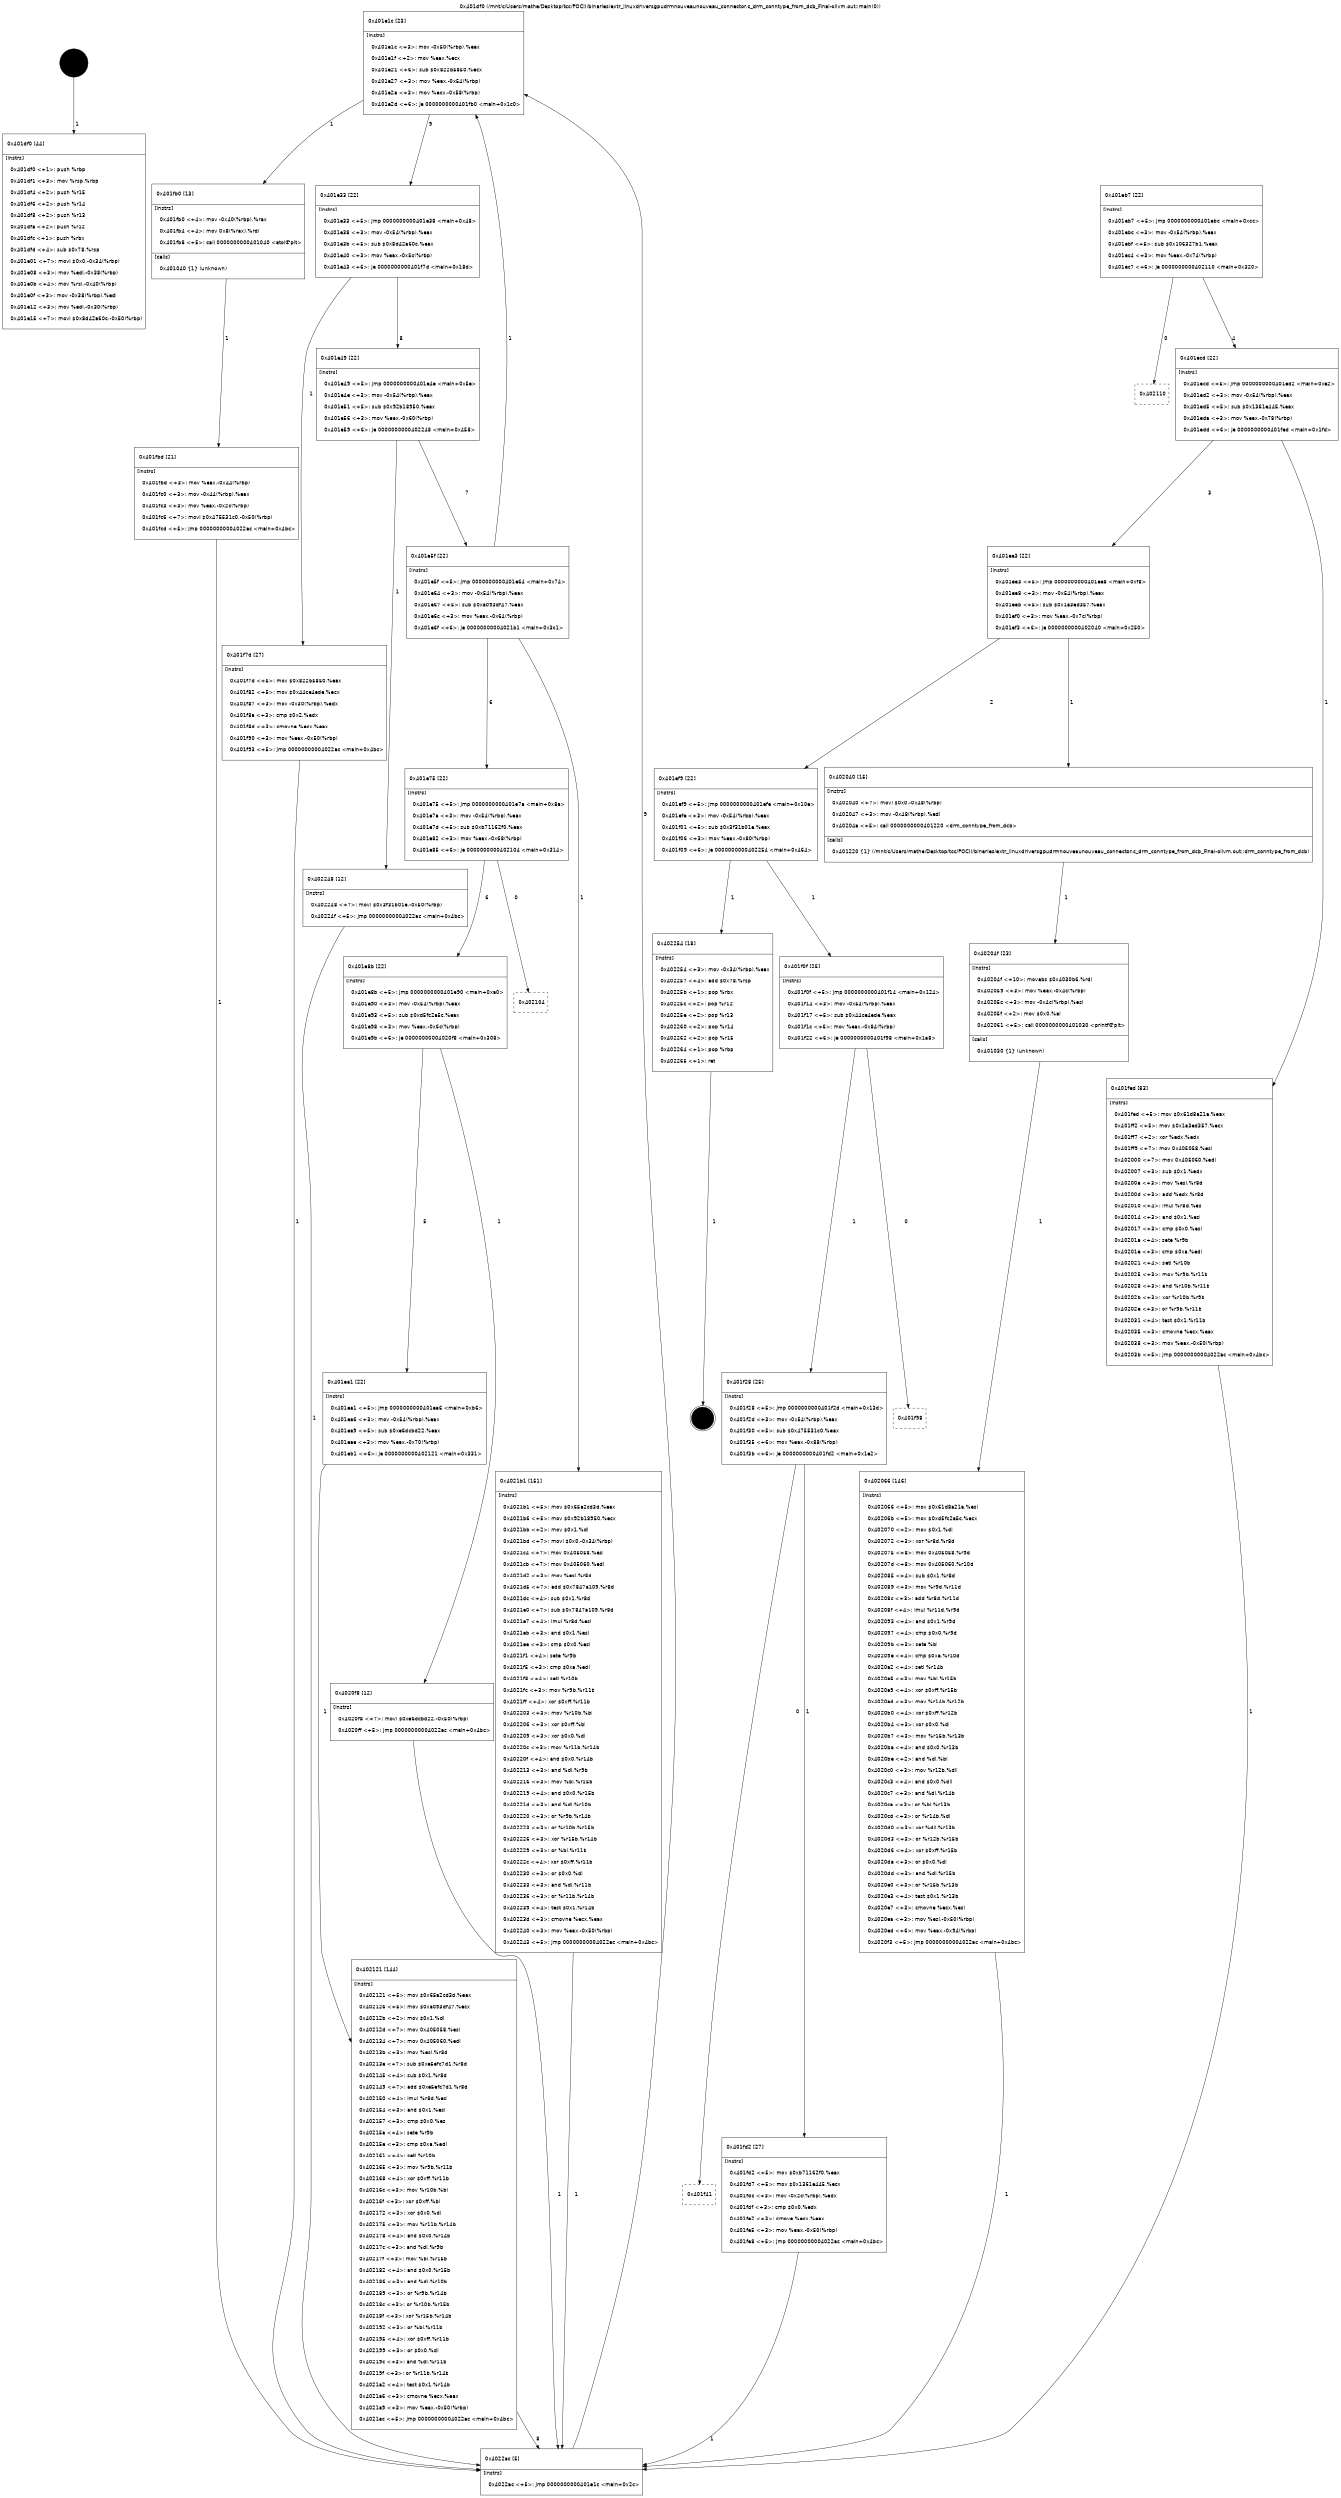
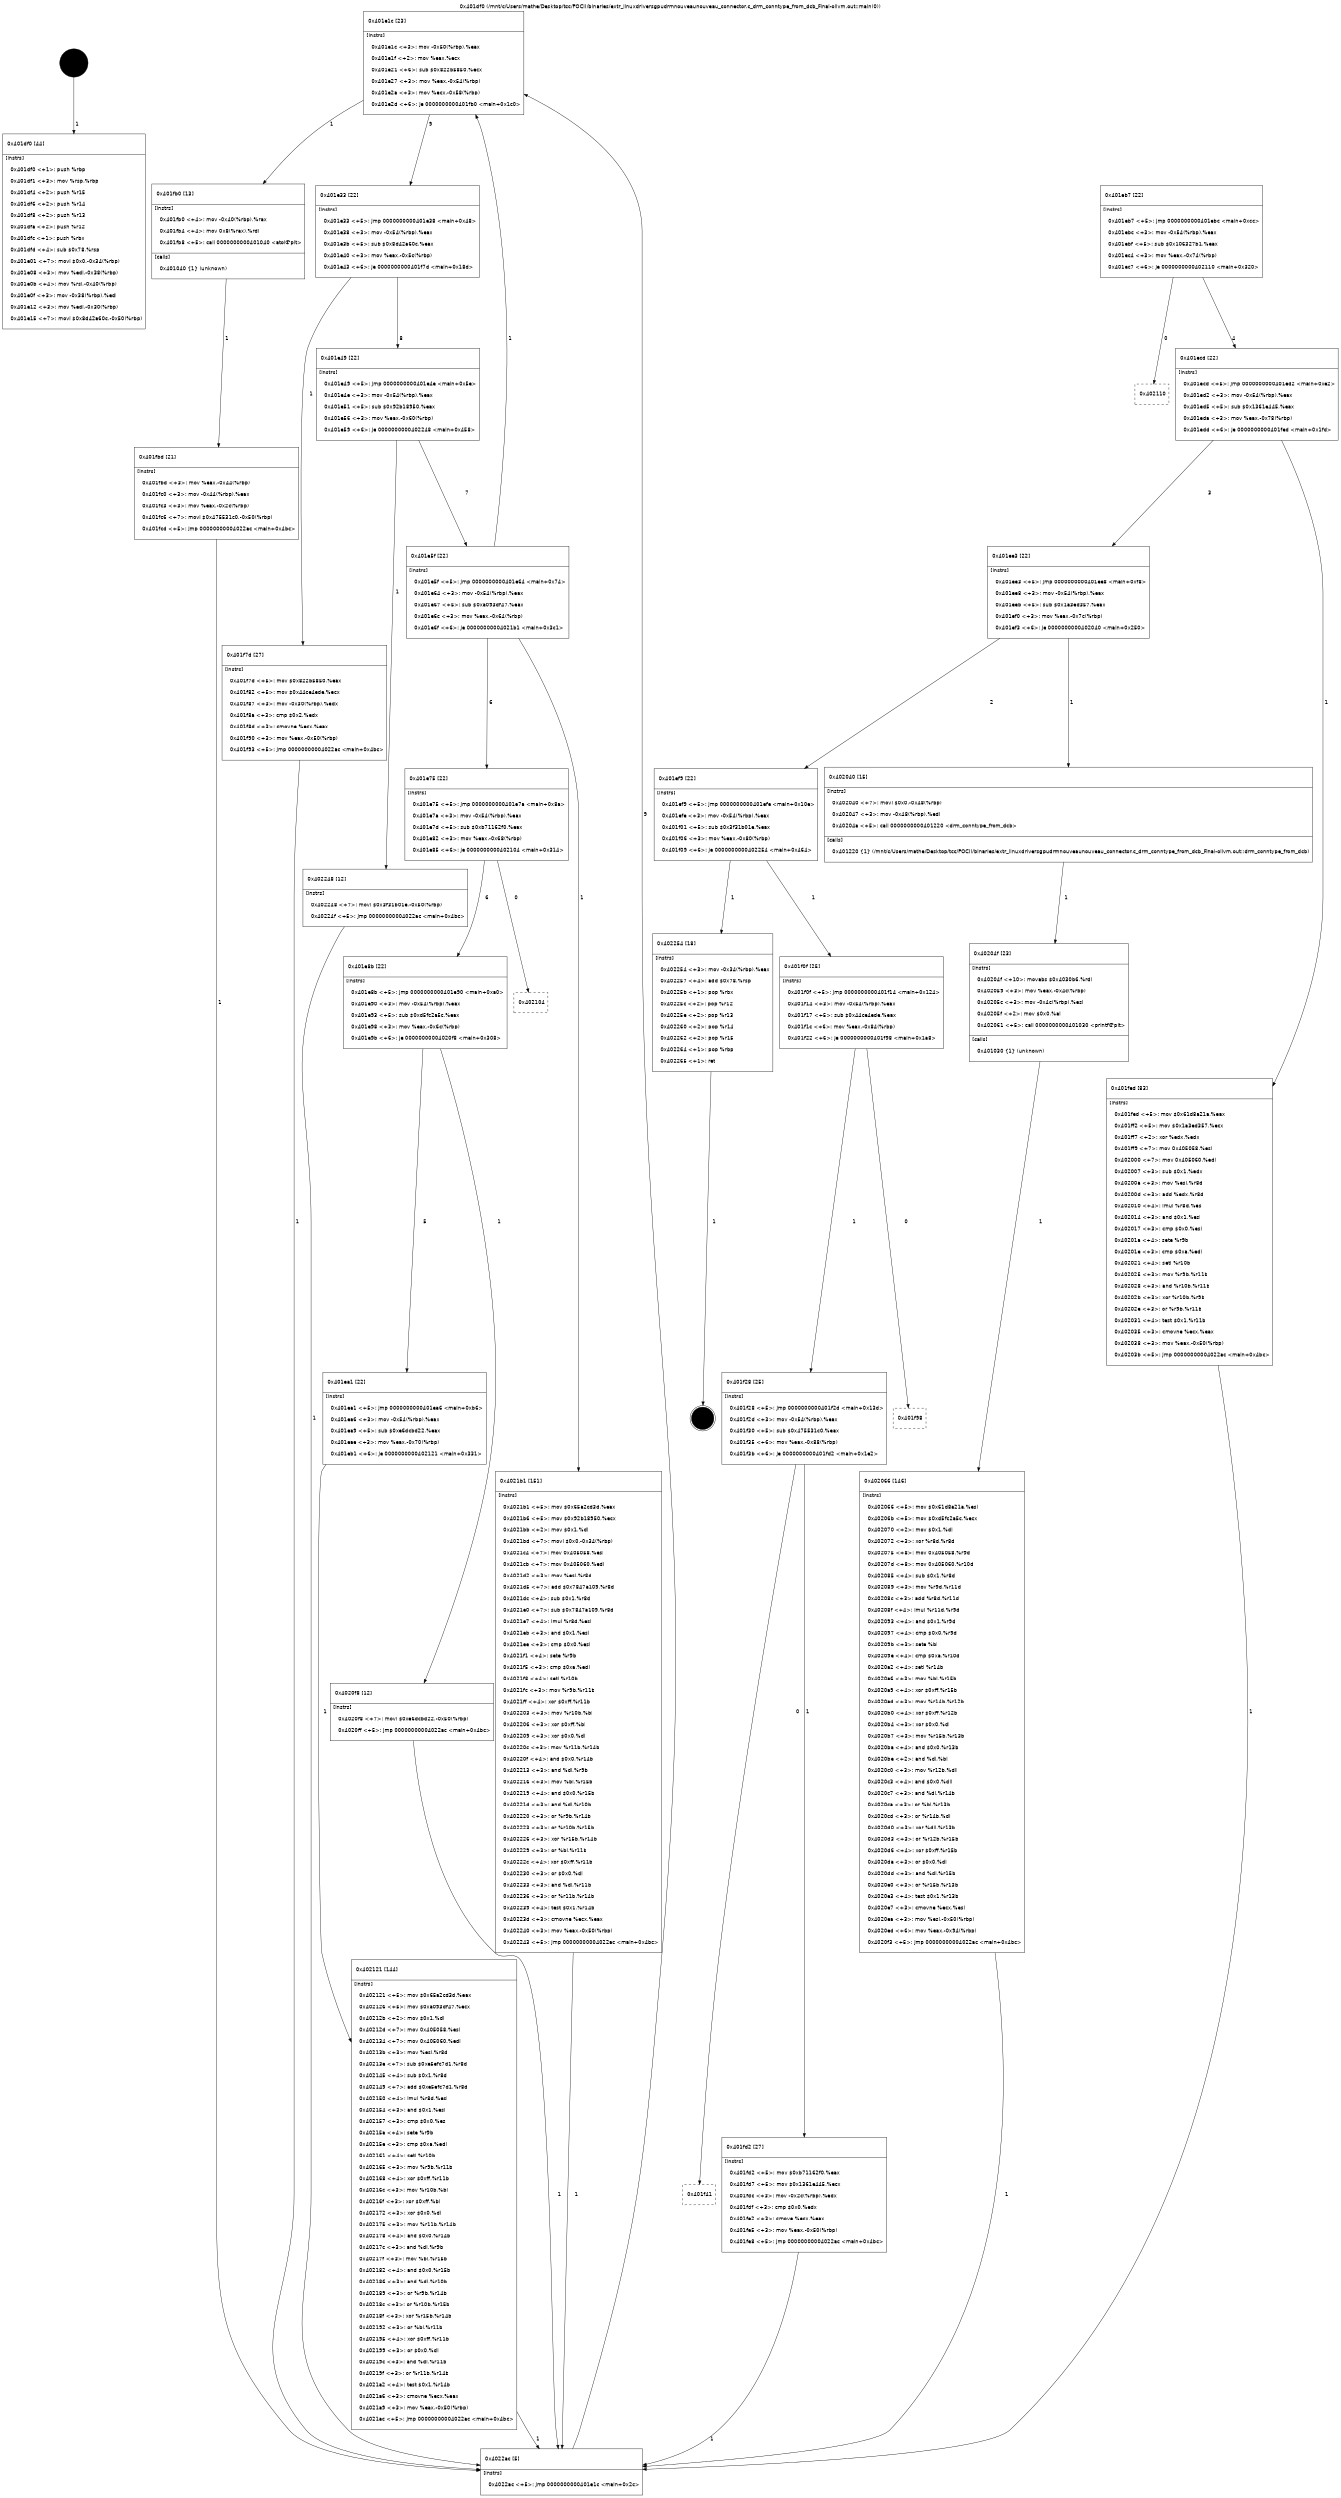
(537, 2439) -> (537, 2439)
